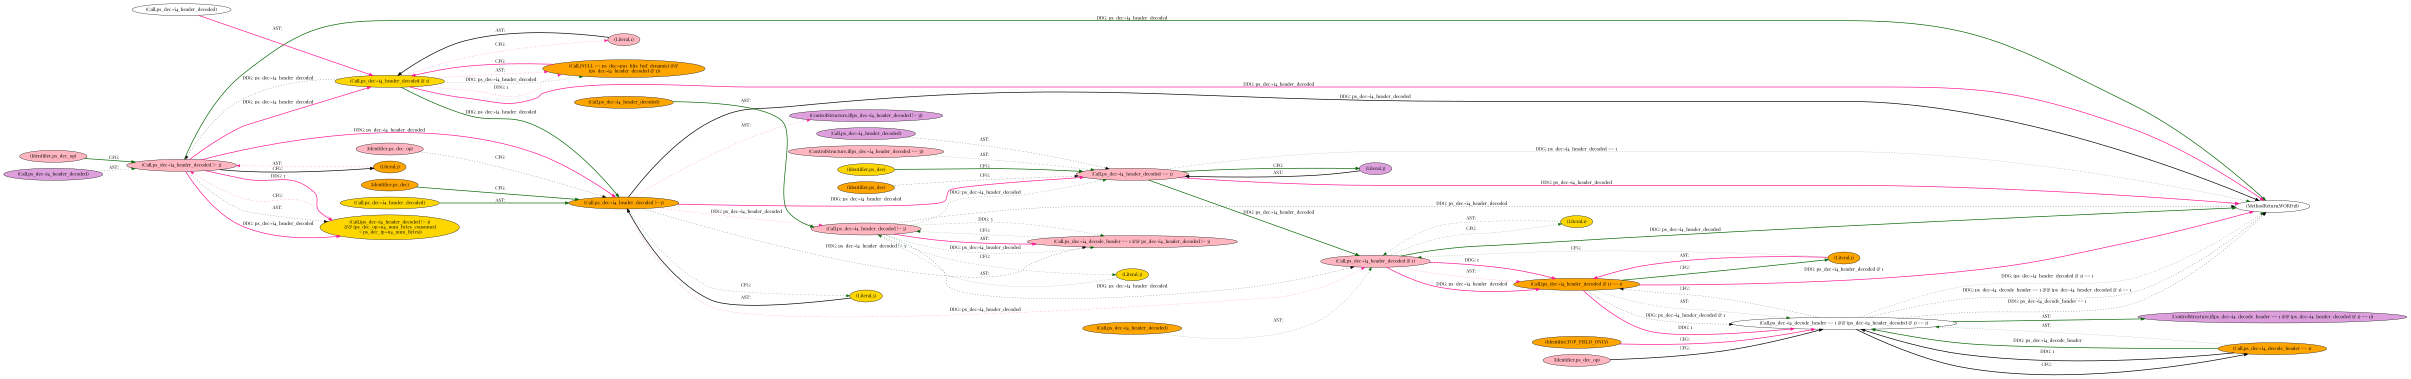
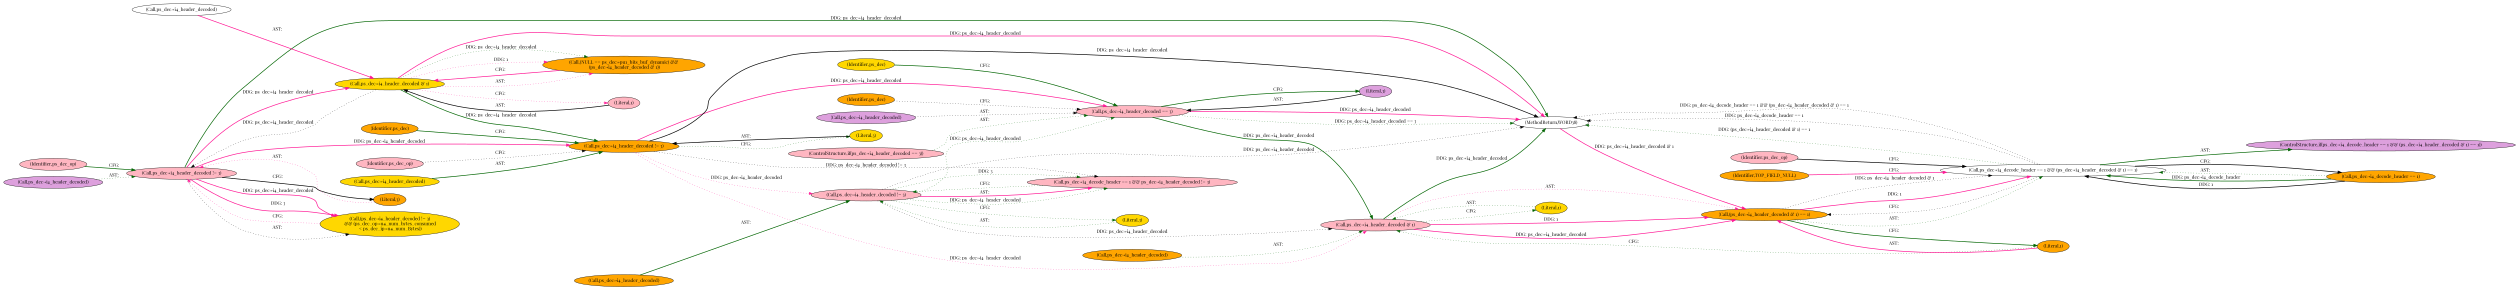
(866, 116) -> none
(1948, 273) -> (1649, 174)
(1577, 342) -> (1764, 176)
